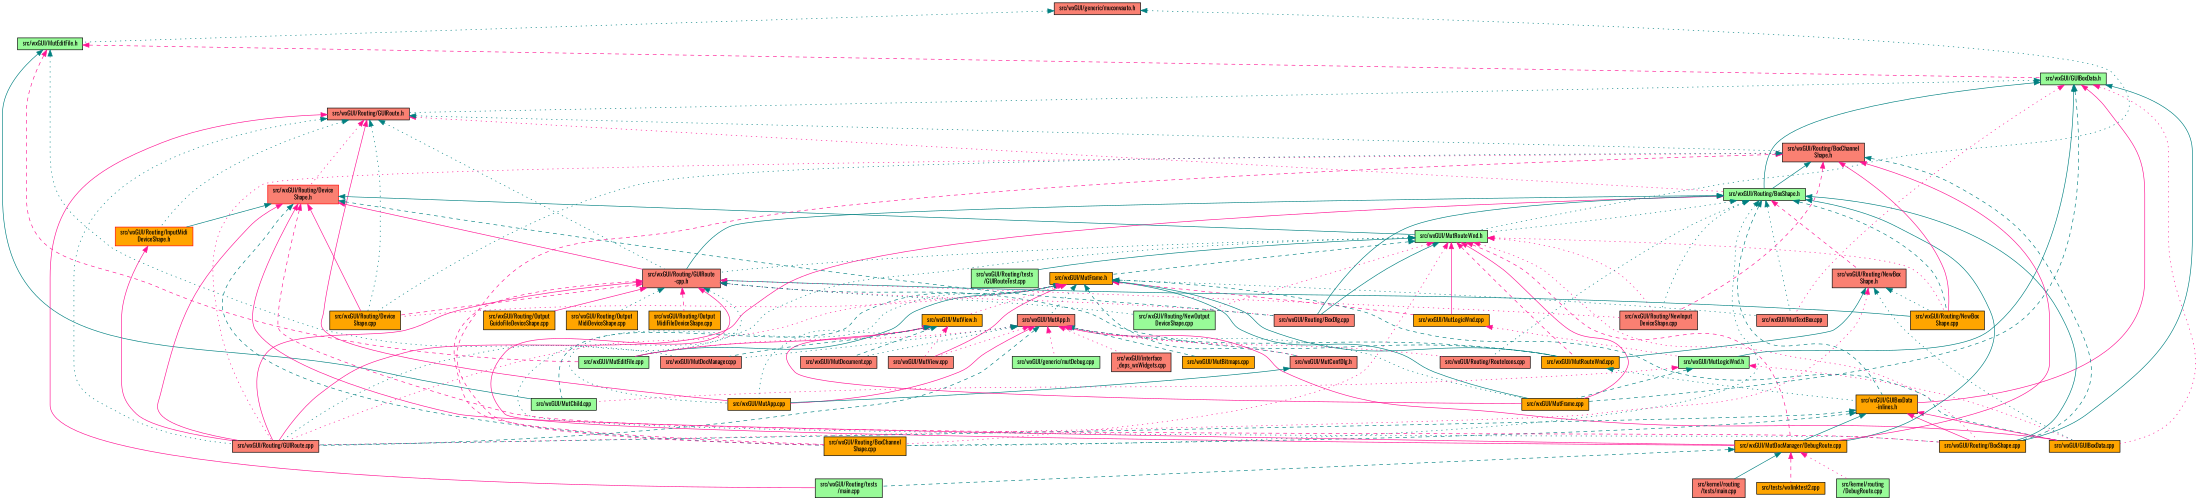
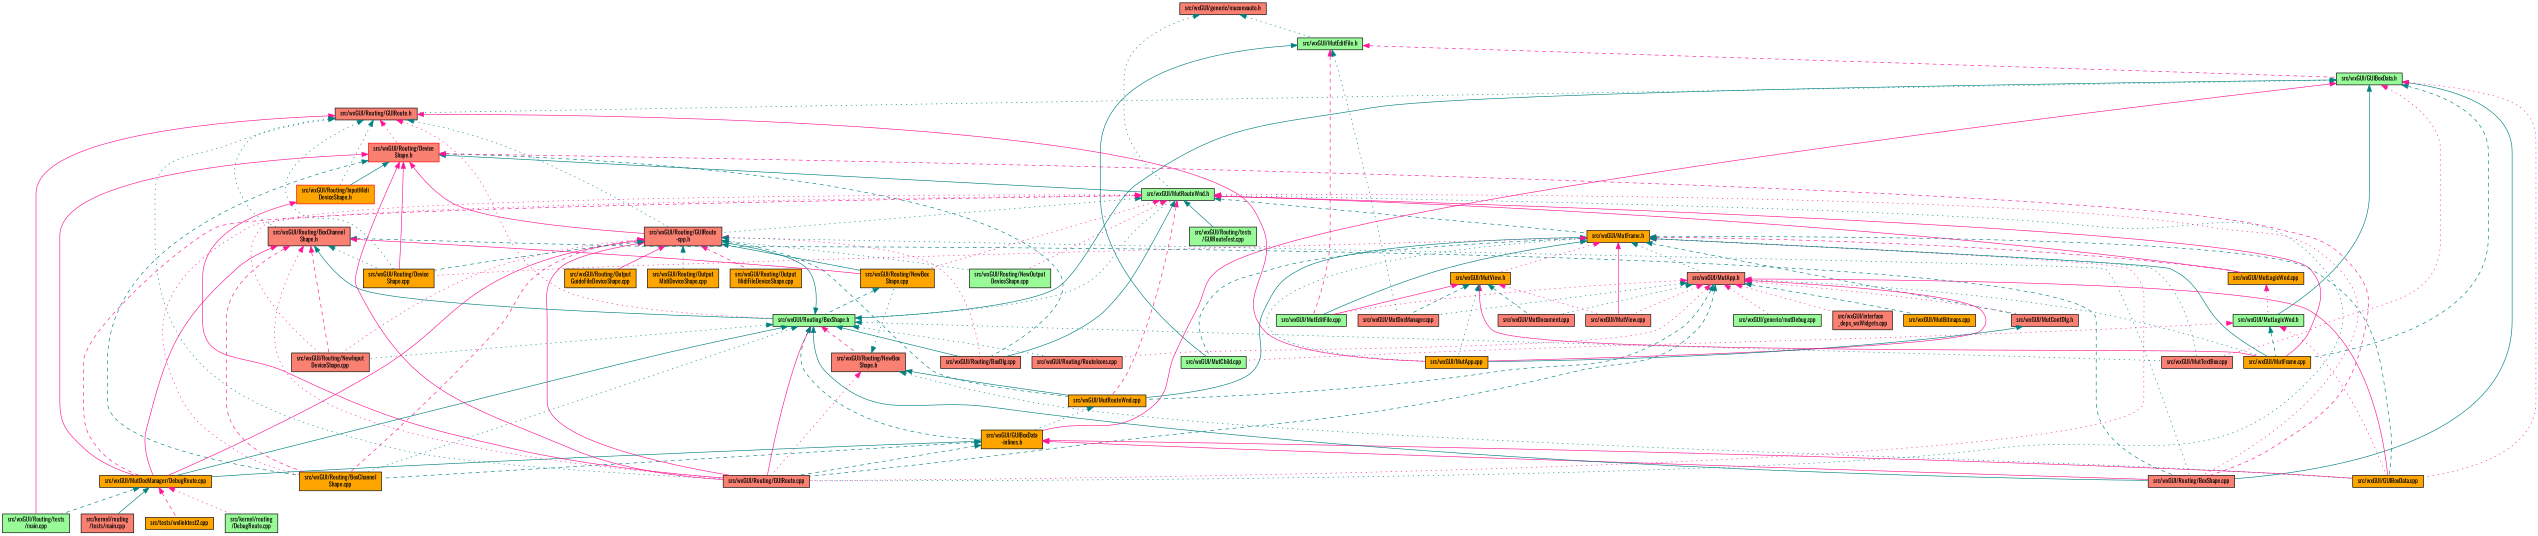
(1890, 237) -> (849, 303)
(518, 300) -> (510, 258)
(1983, 446) -> (2191, 481)
